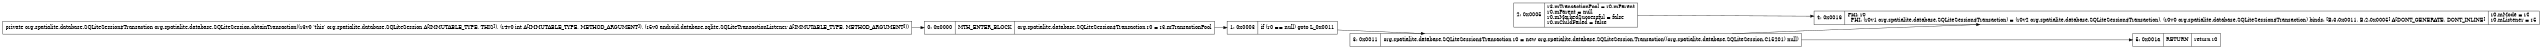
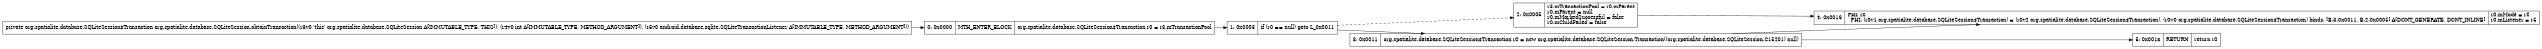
none -> (1424, 22)
